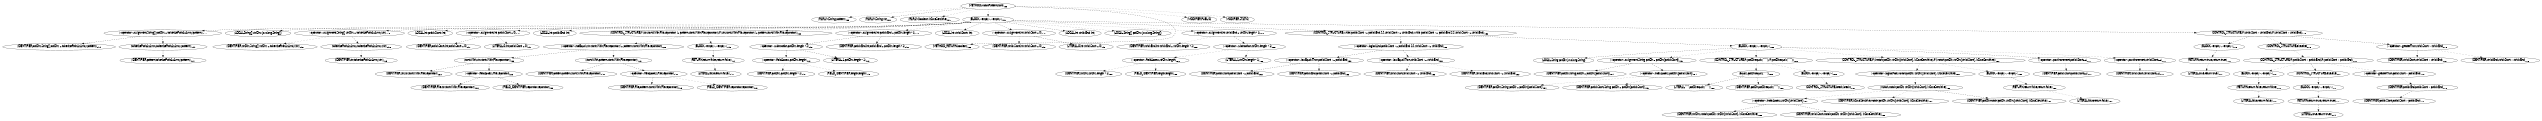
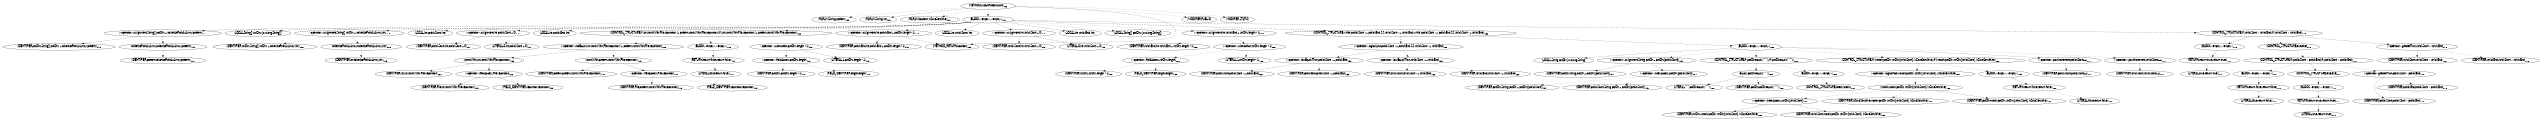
(835, 40) -> (918, 40)
(2407, 94) -> (2374, 87)
